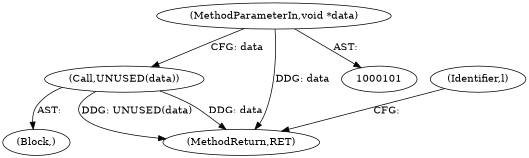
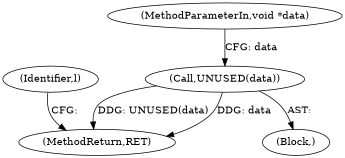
(274, 78) -> none
(379, 79) -> none
